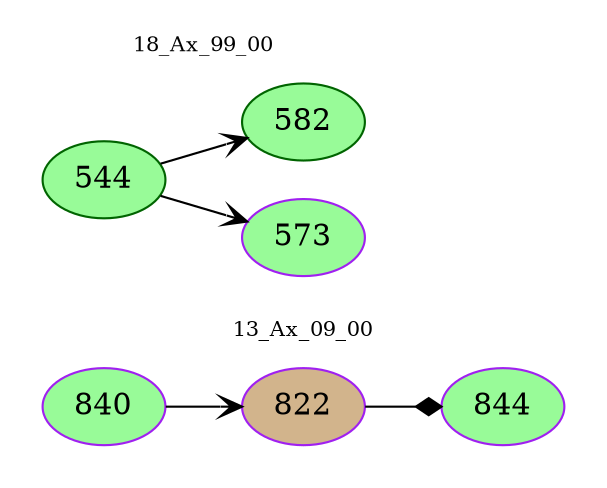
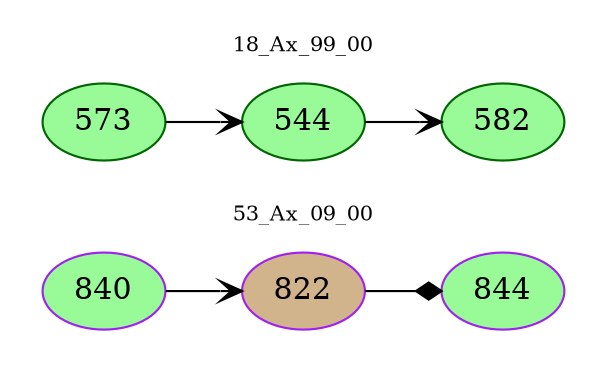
(193, 206) -> (193, 122)
(303, 238) -> (104, 122)
(303, 331) -> (303, 215)
